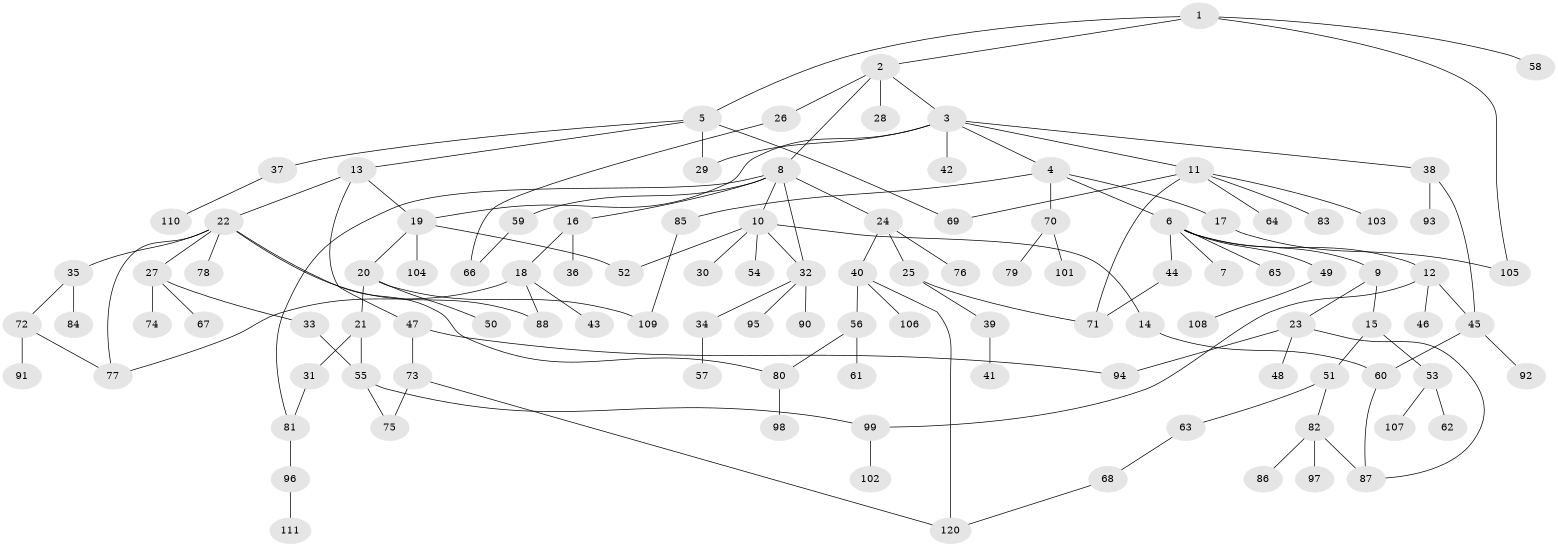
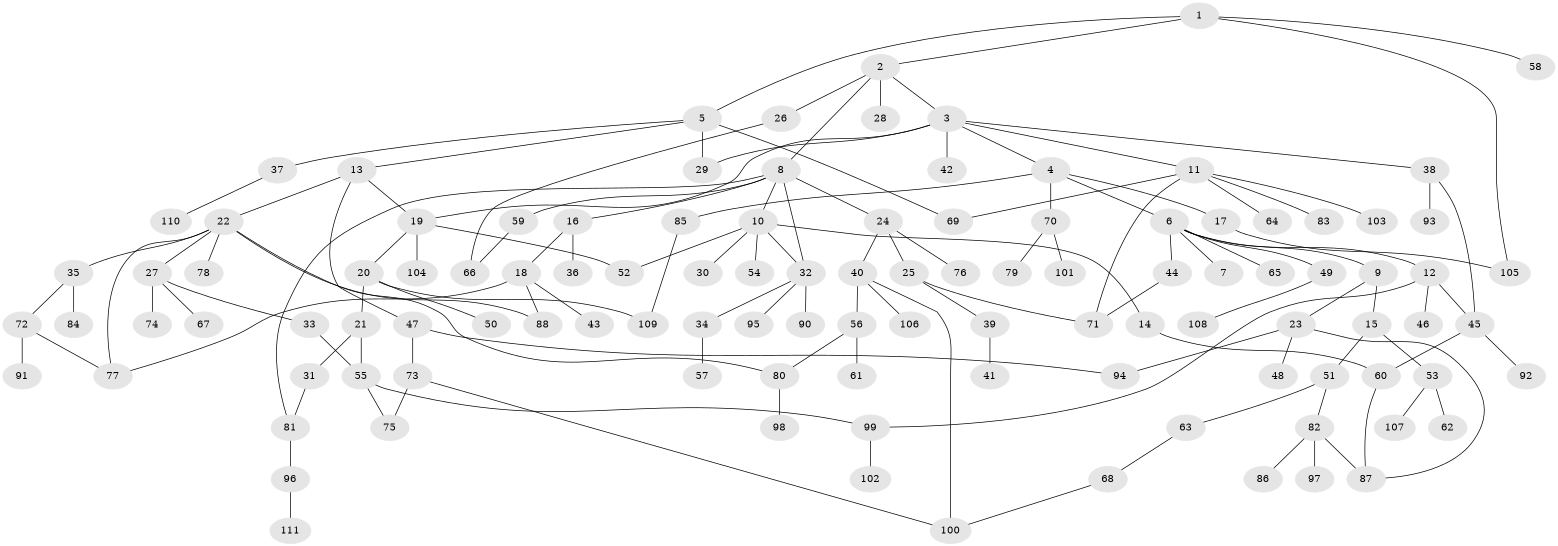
(951, 531) -> (951, 531)
